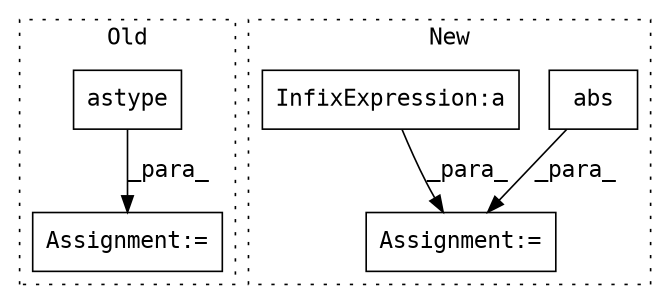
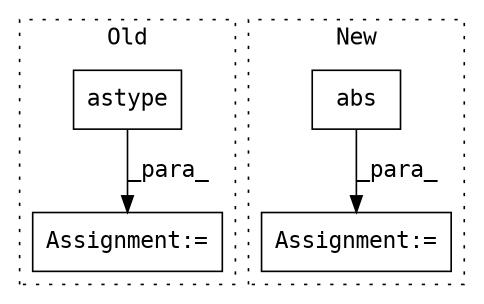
(391, 100) -> none
